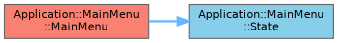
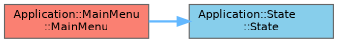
(261, 21) -> (261, 21)
